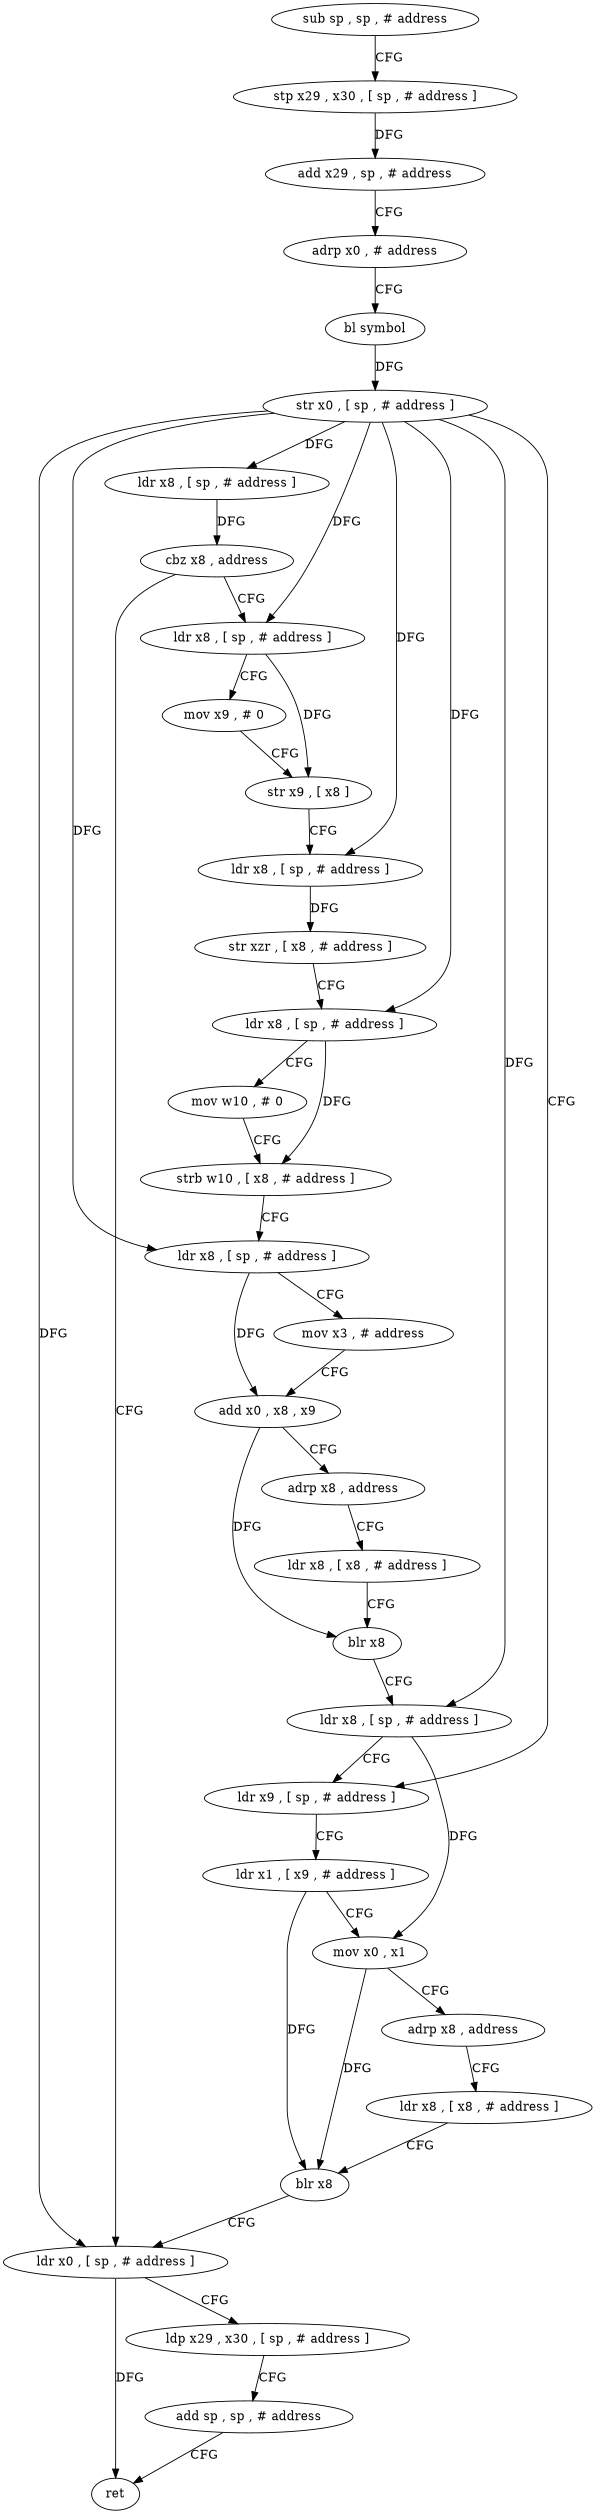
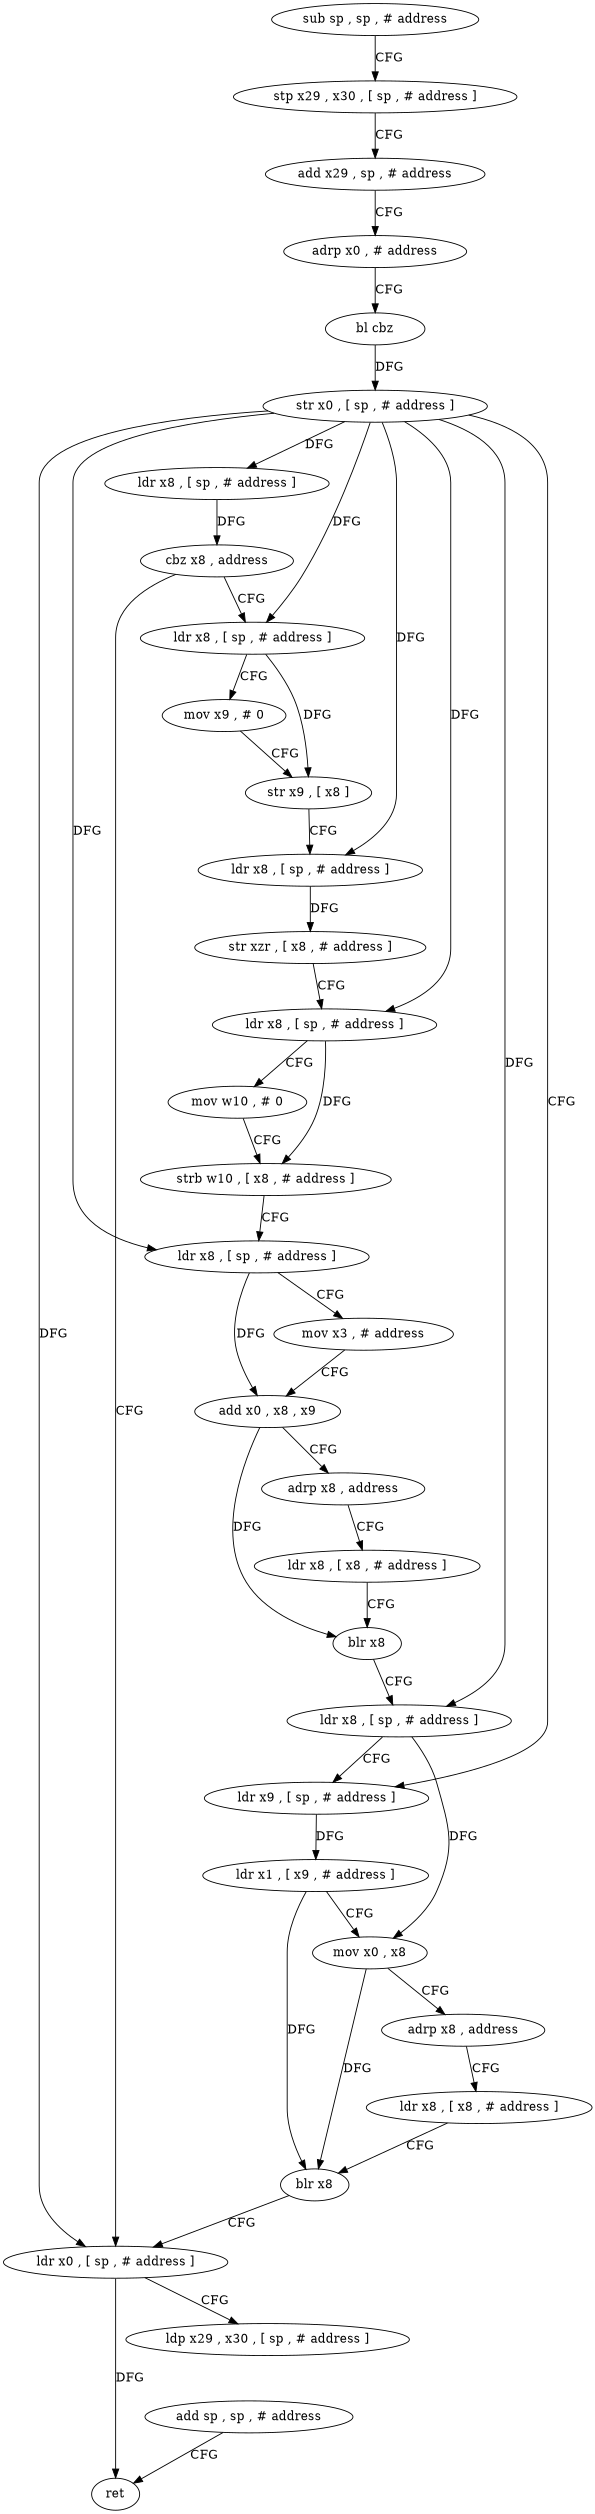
(389, 136) -> (389, 136)
(375, 329) -> (375, 329)
(330, 1837) -> (330, 1837)
(370, 1953) -> (370, 1953)
(259, 2374) -> none
